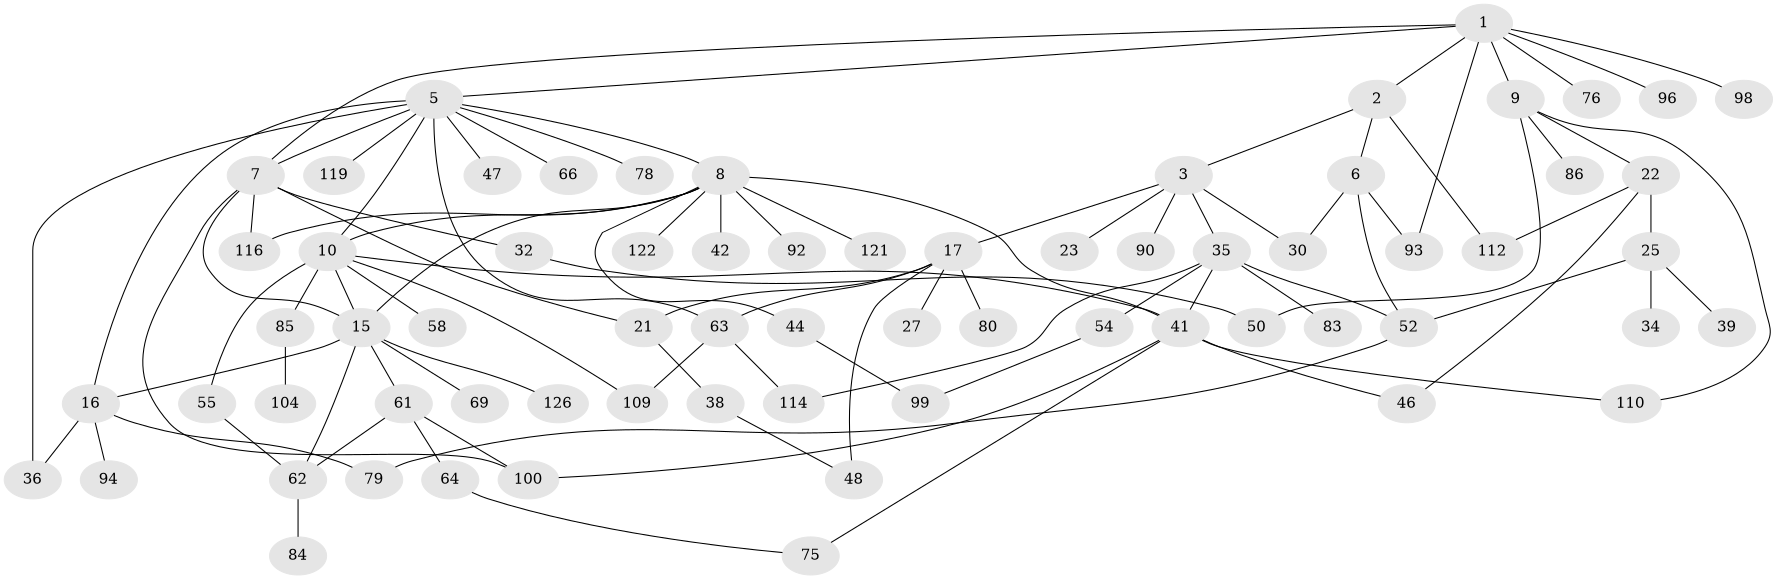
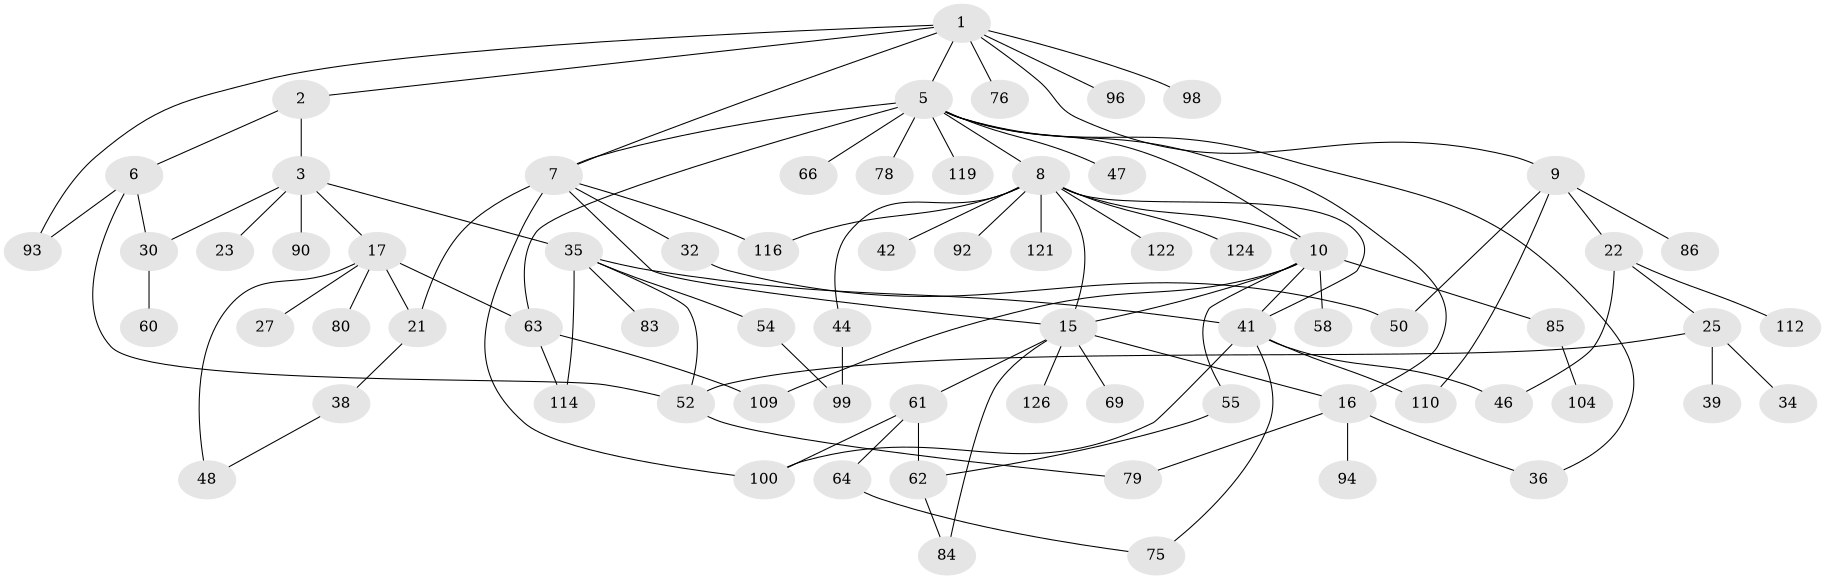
(1430, 170) -> none
none -> (1241, 252)
none -> (149, 328)
(333, 405) -> (979, 427)
